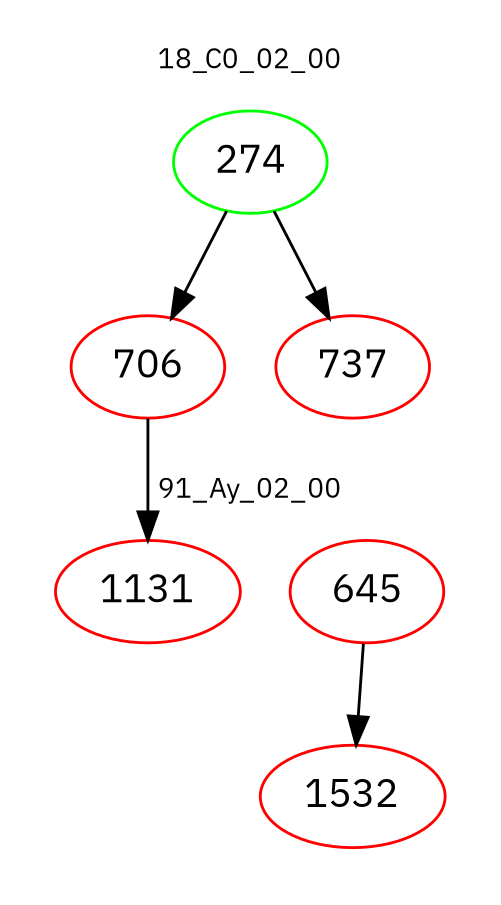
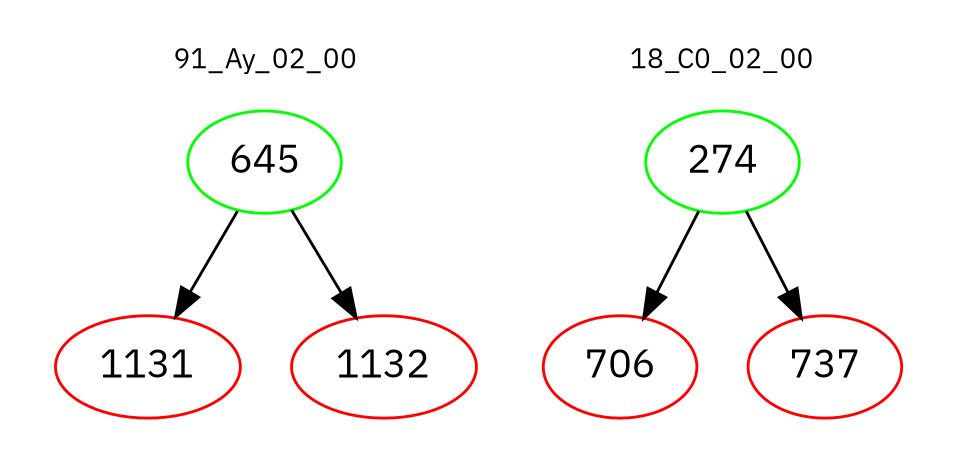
(148, 481) -> (214, 252)
(367, 592) -> (265, 162)
(353, 796) -> (384, 367)
